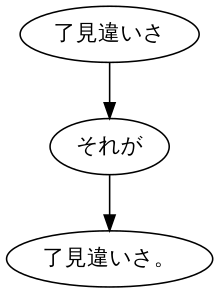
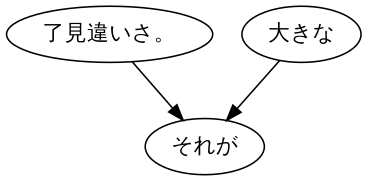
(110, 34) -> (301, 34)
(110, 195) -> (152, 85)
